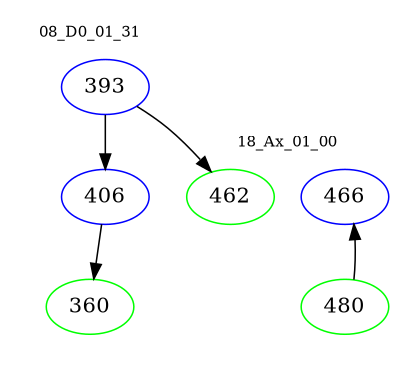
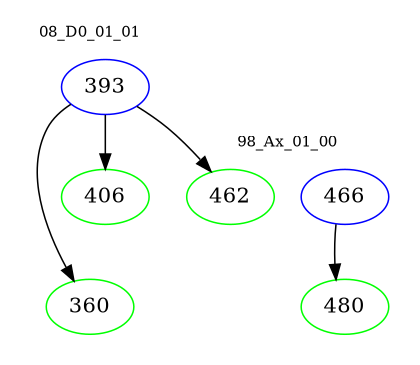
(90, 33) -> (90, 33)
(288, 143) -> (288, 143)
(105, 197) -> (105, 197)
(99, 244) -> (38, 183)
(355, 260) -> (335, 244)
